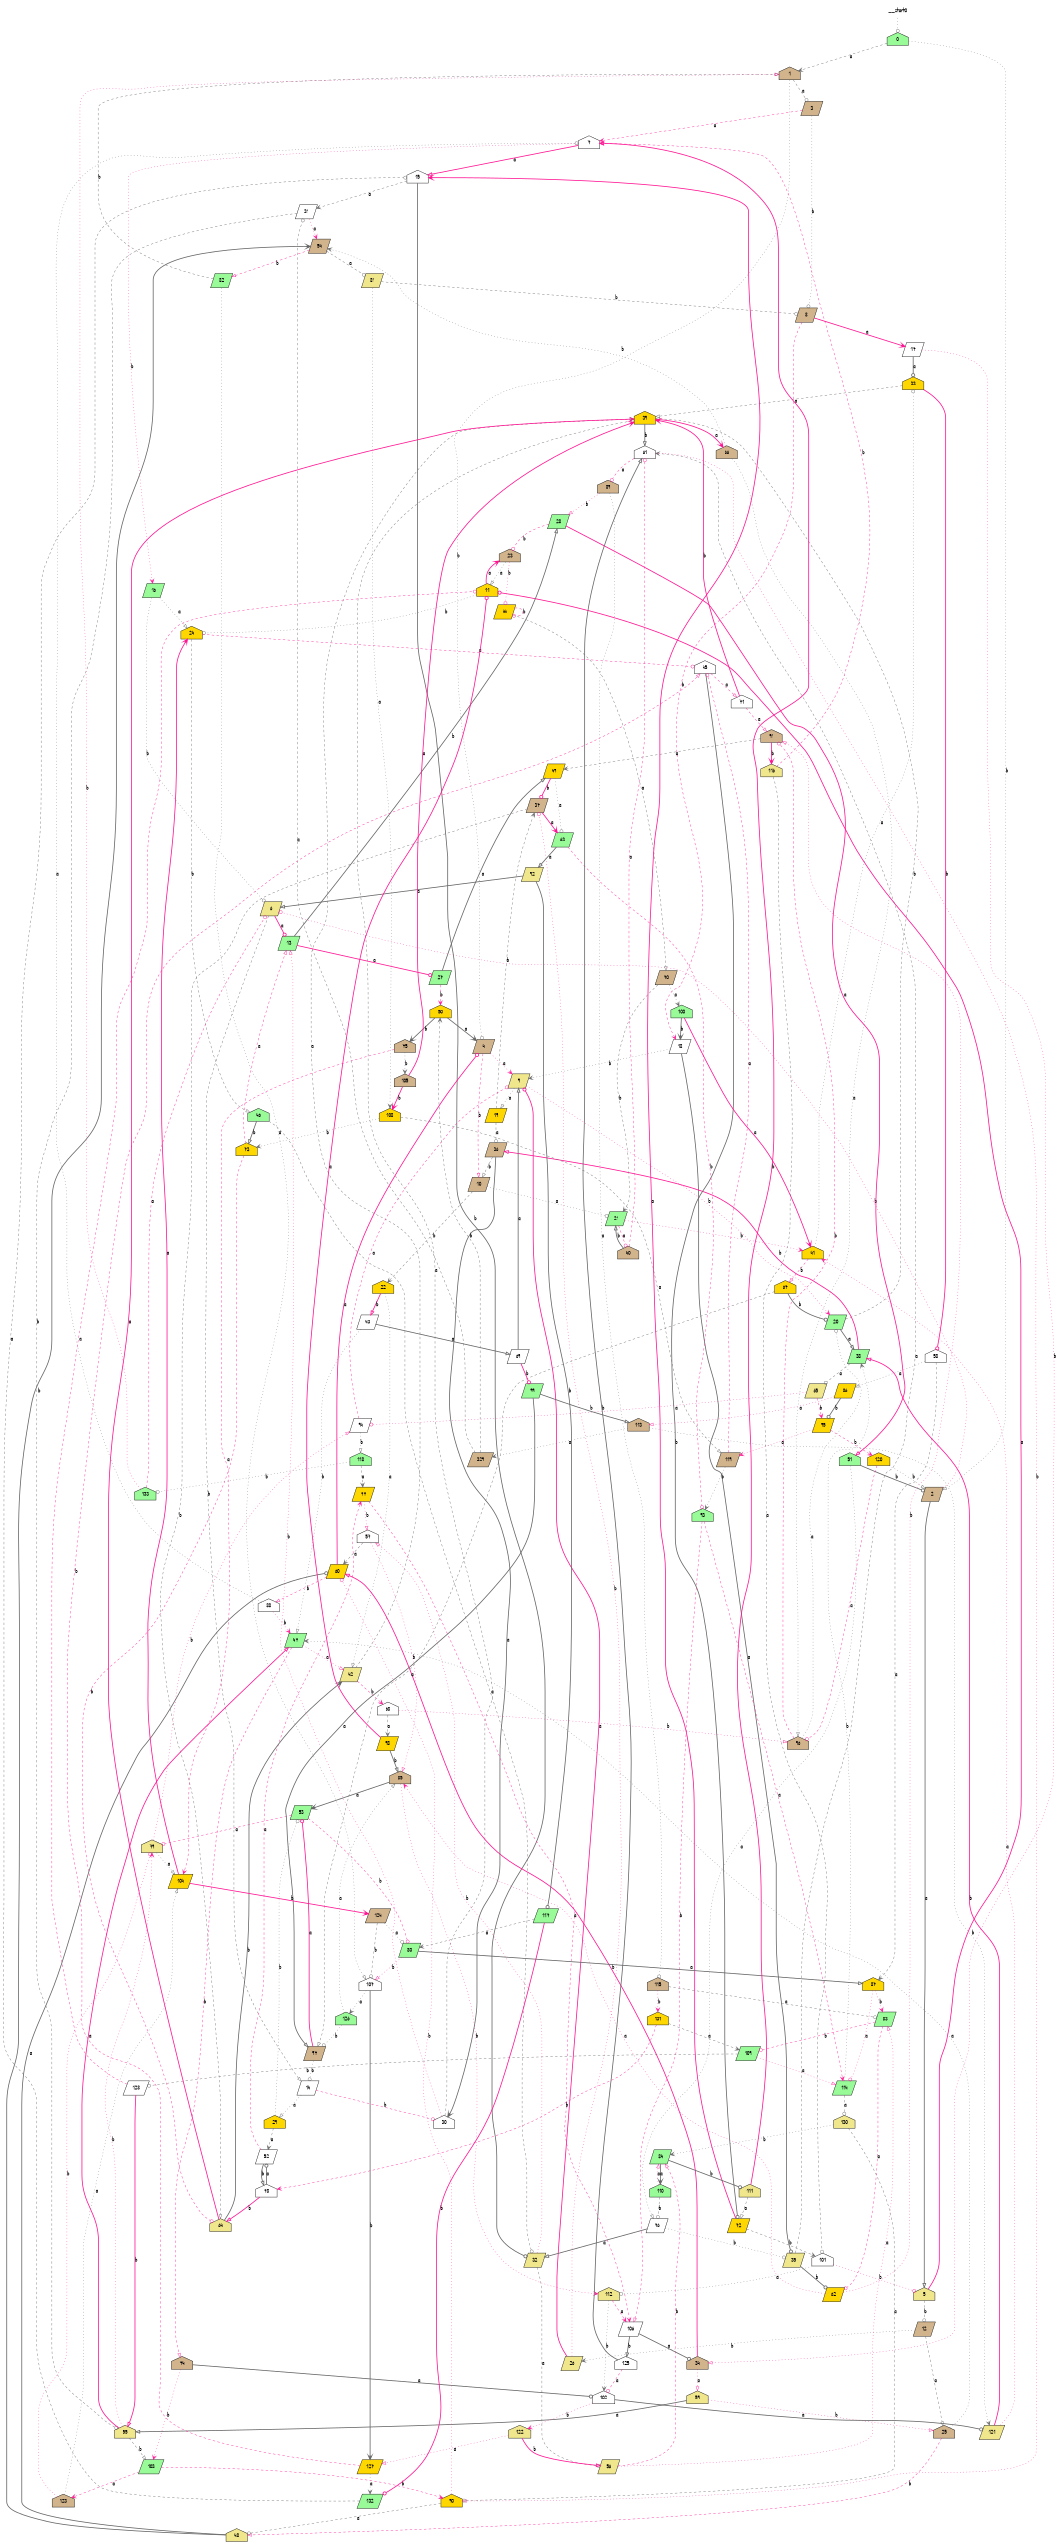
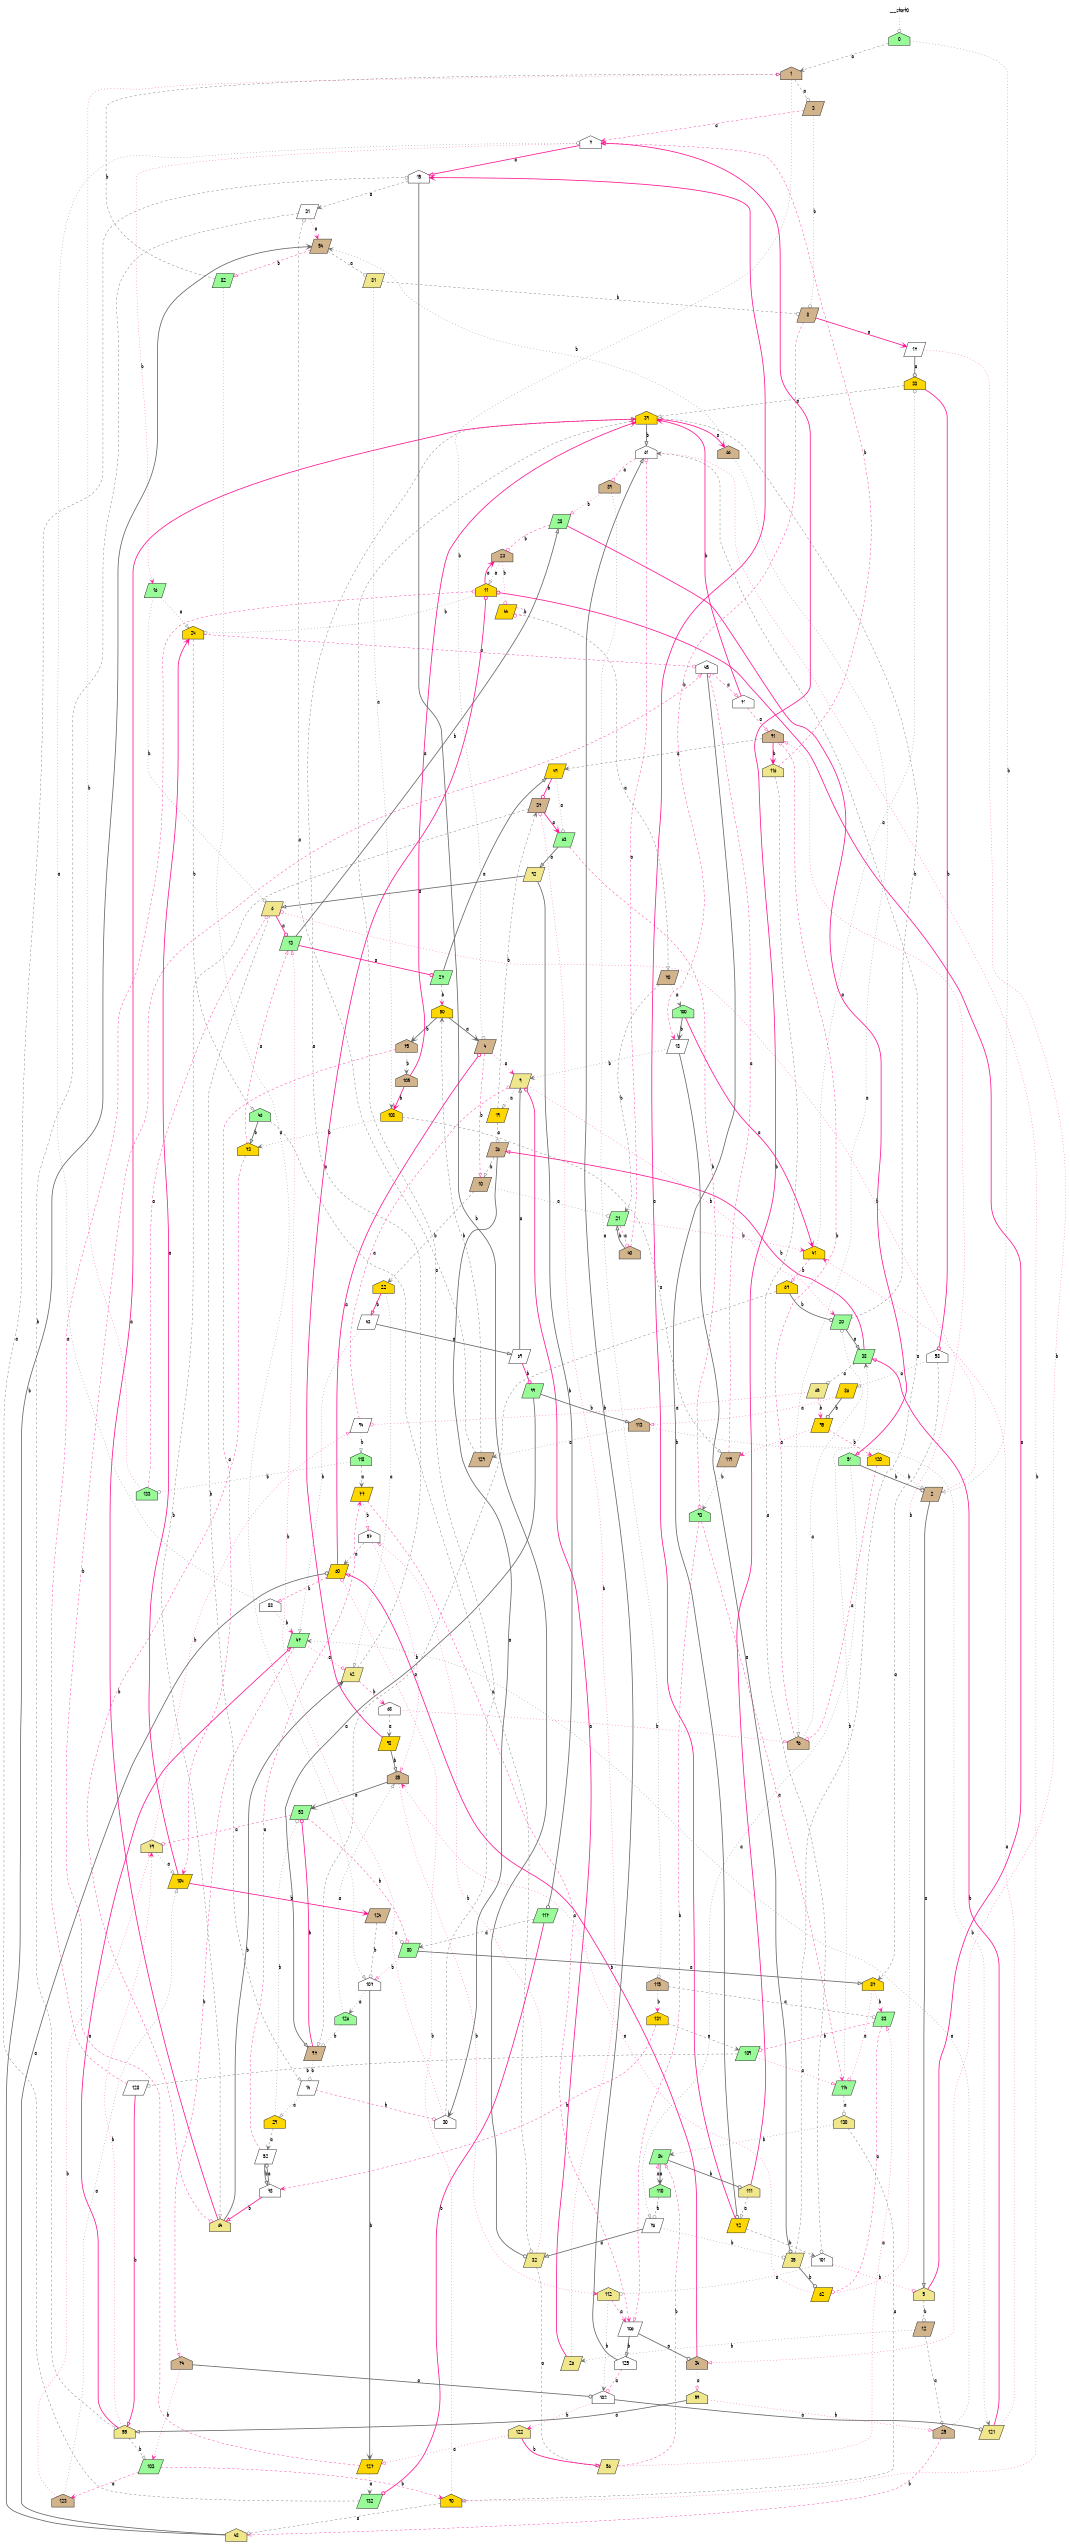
(481, 1460) -> (481, 1460)
(310, 1933) -> (310, 1933)
